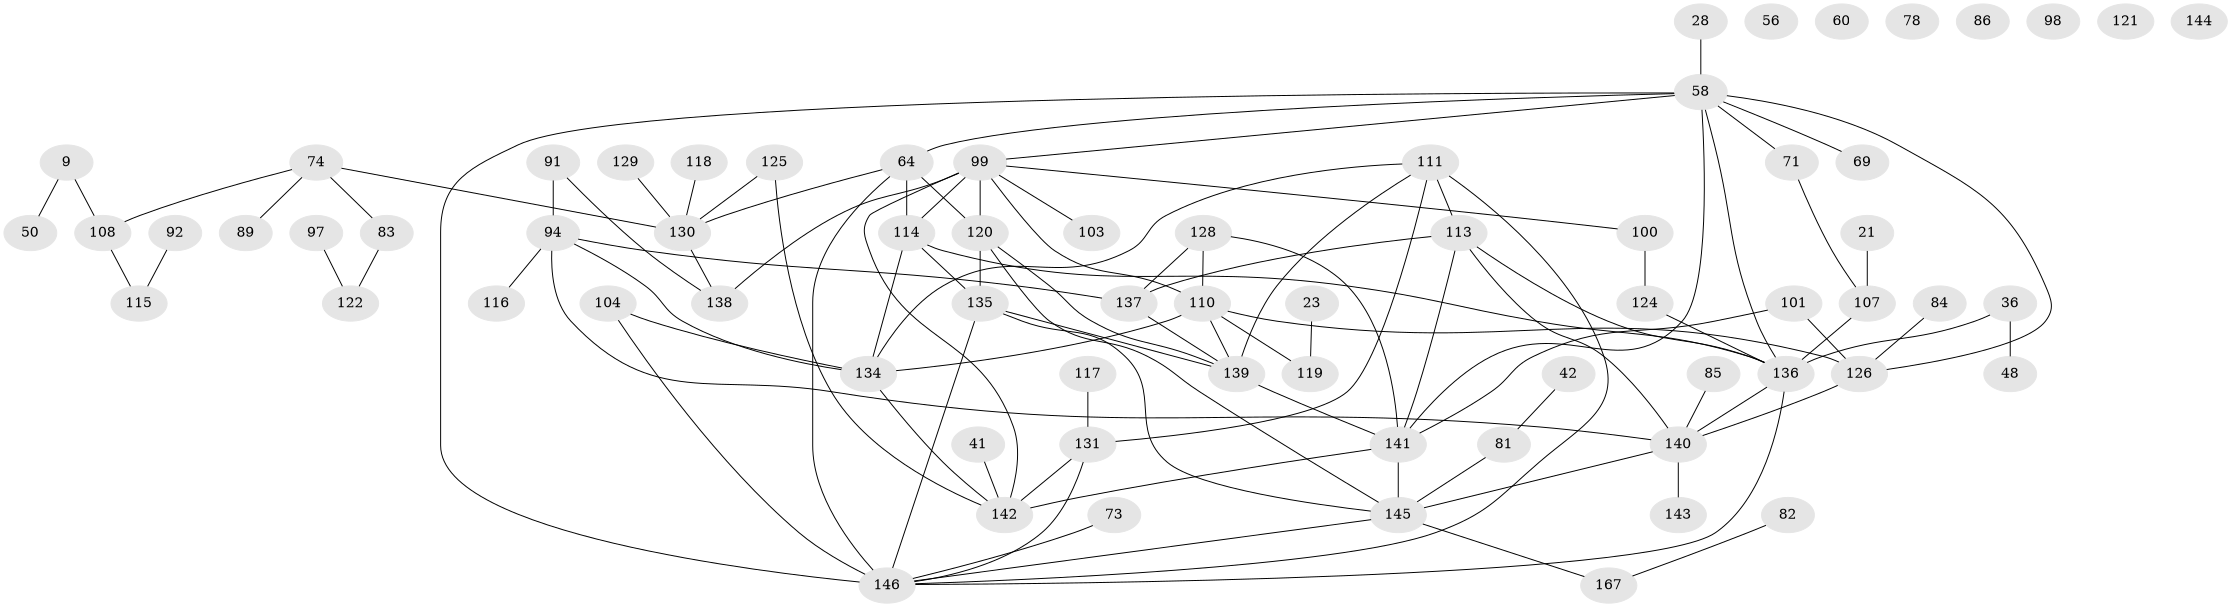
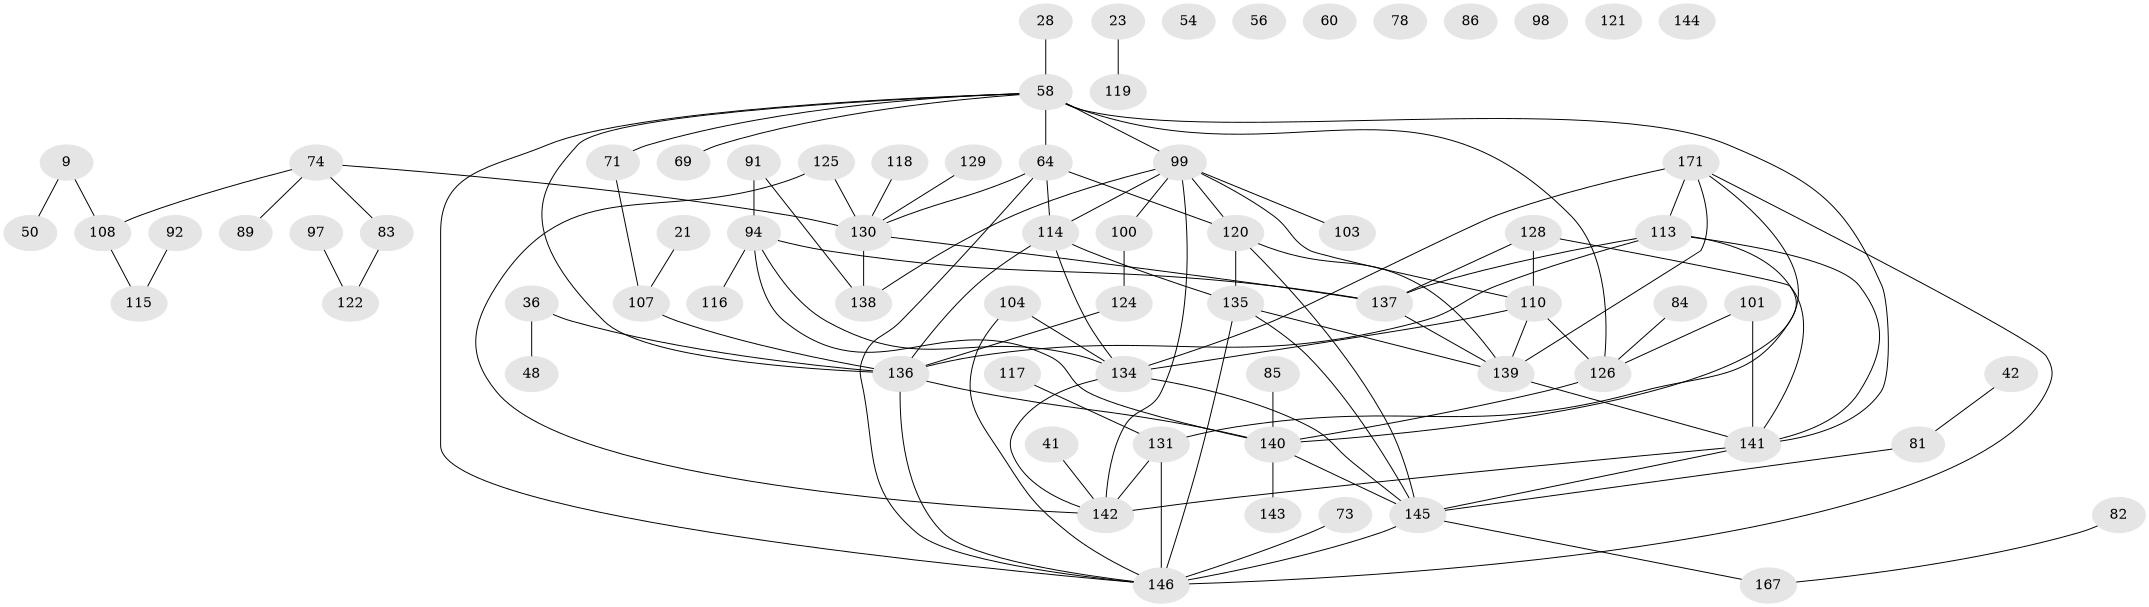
none -> (1189, 22)
(1431, 163) -> (1691, 163)
none -> (1101, 263)
(1256, 339) -> none
none -> (1281, 414)
